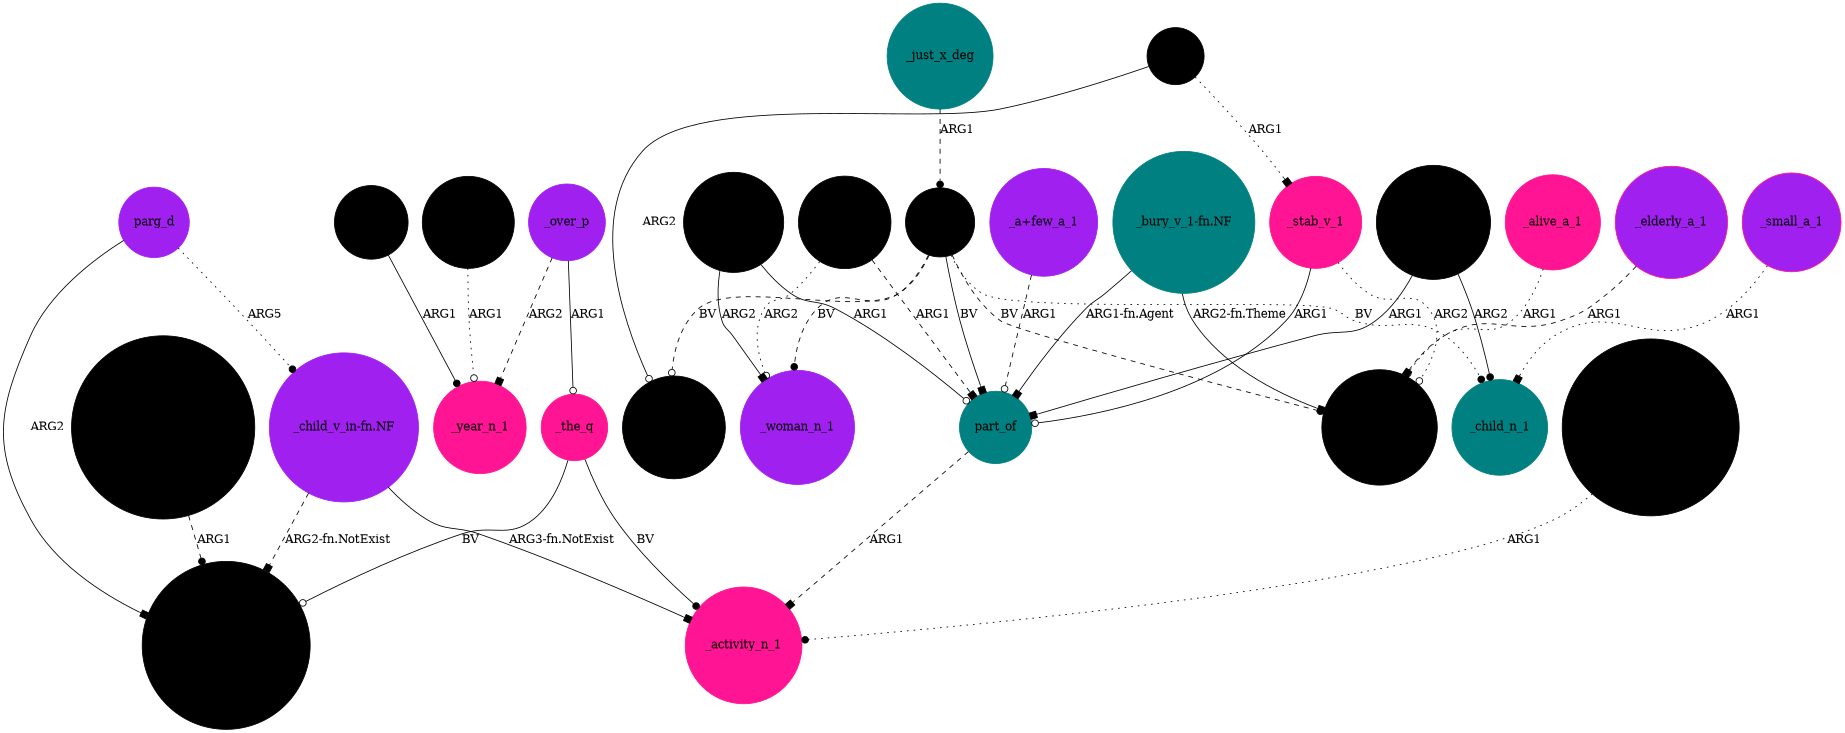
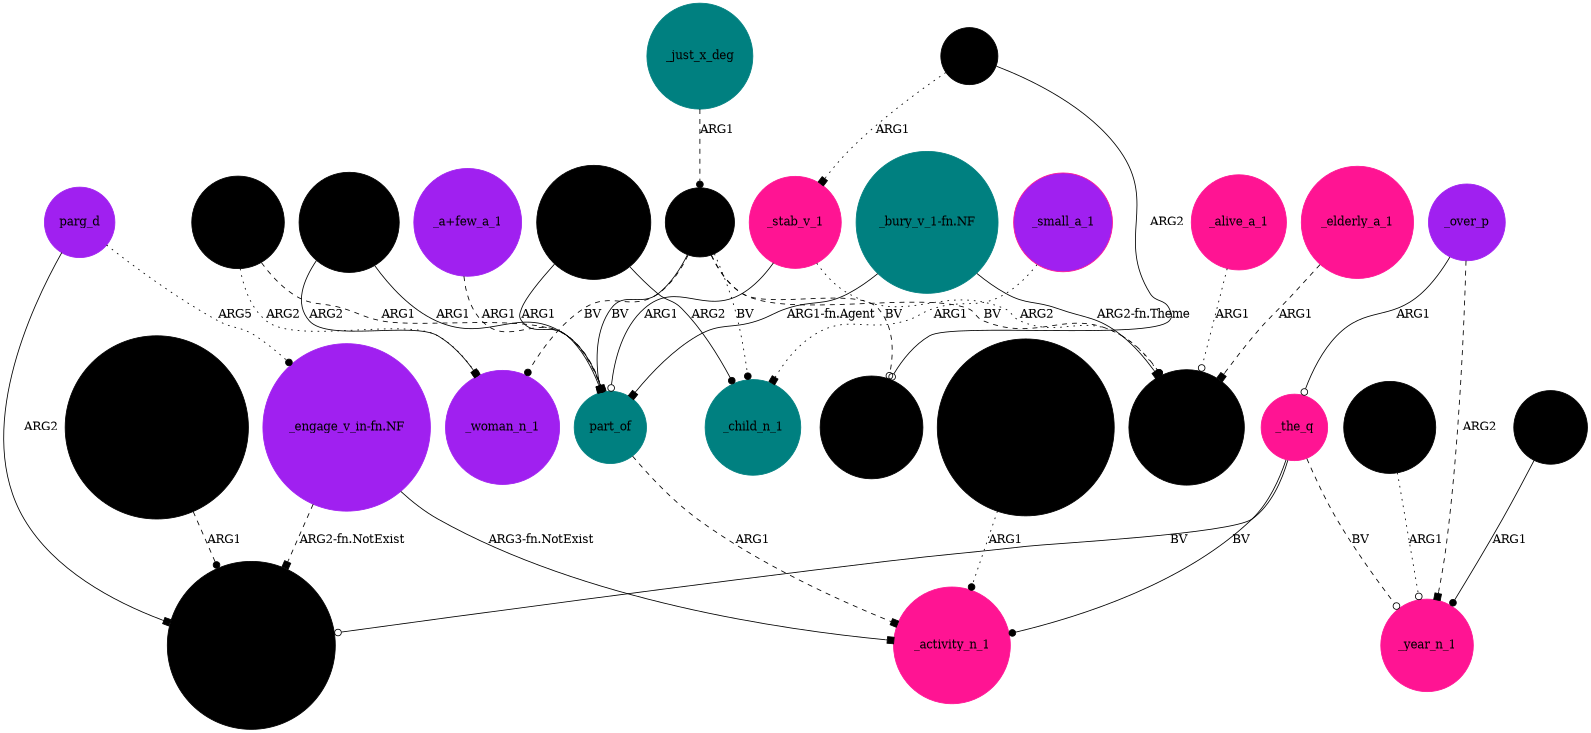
(1671, 222) -> (1357, 222)
(344, 427) -> (347, 427)
none -> (1346, 534)
